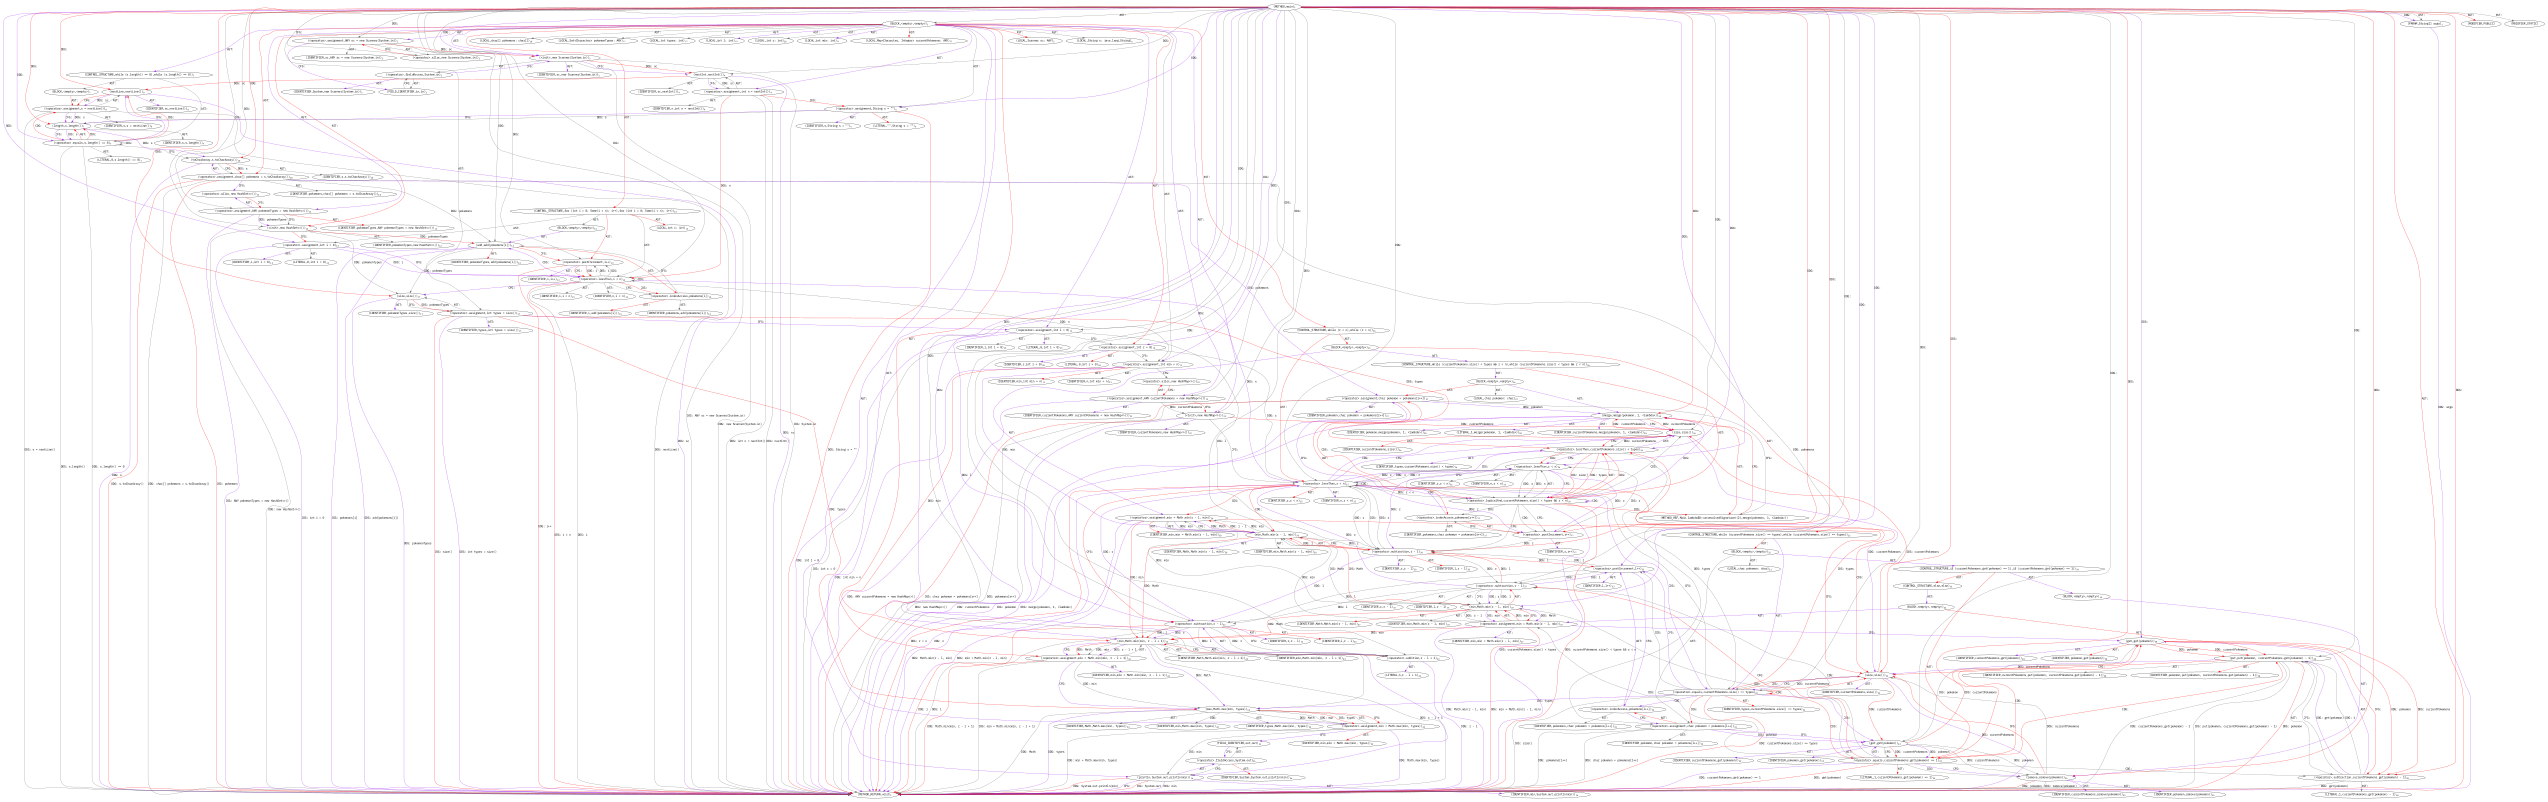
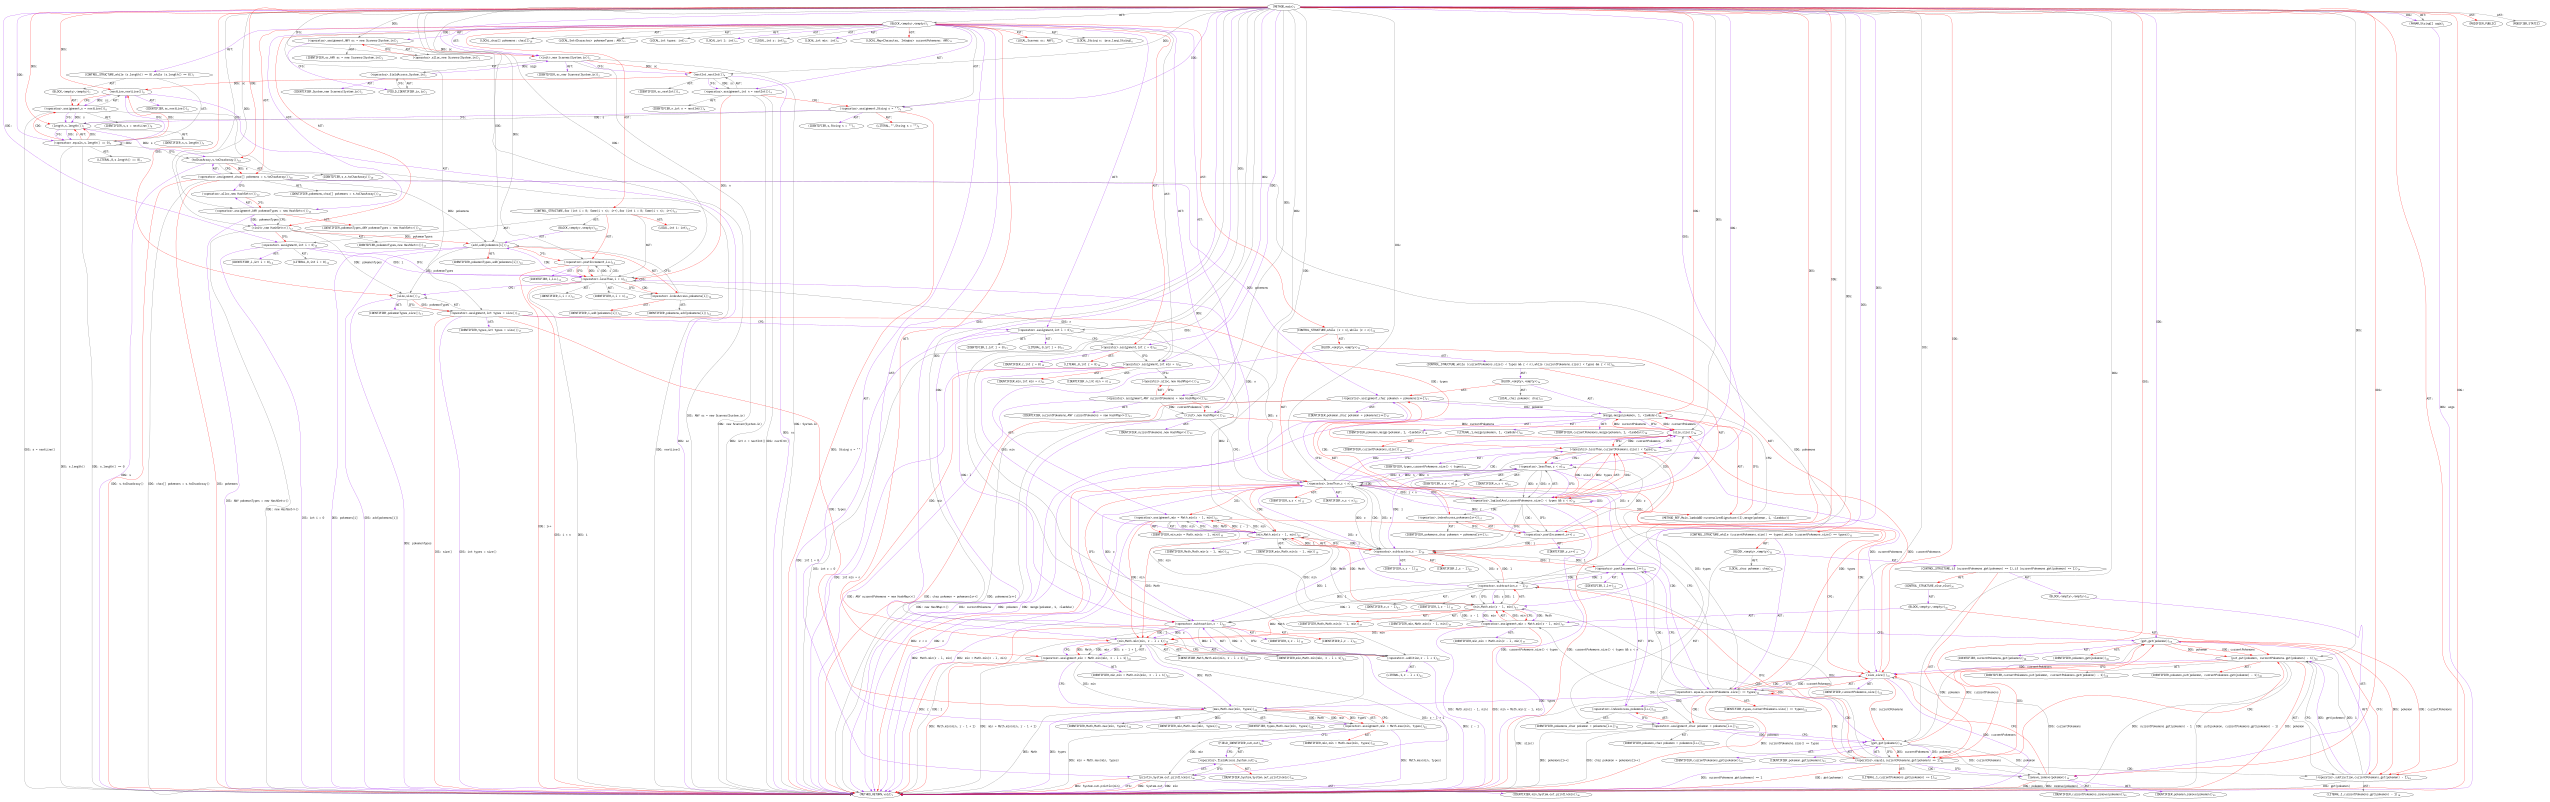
(531, 66) -> (529, 66)
